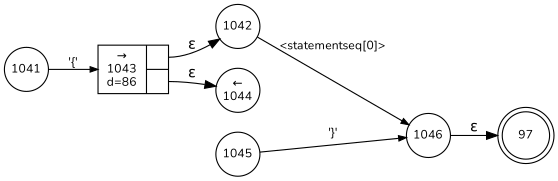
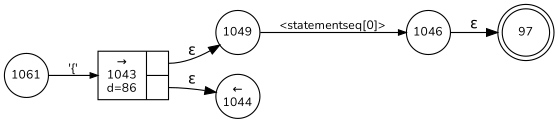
(238, 26) -> (238, 32)
(26, 69) -> (26, 75)
(238, 154) -> none
